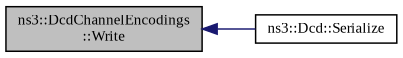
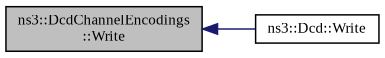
(326, 29) -> (317, 29)
